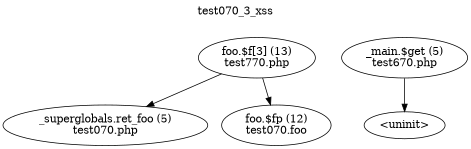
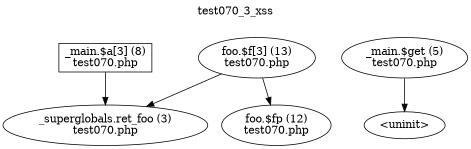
none -> (105, 58)
(257, 58) -> (257, 58)
(405, 58) -> (405, 58)
(105, 125) -> (105, 125)
(276, 125) -> (276, 125)
